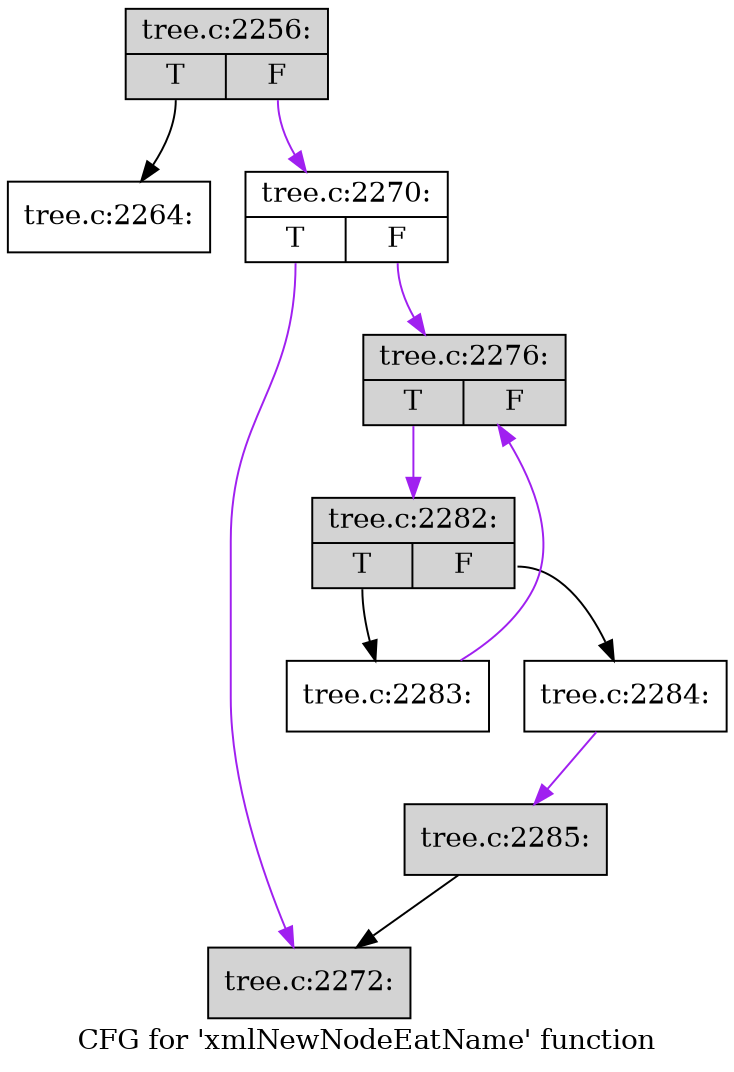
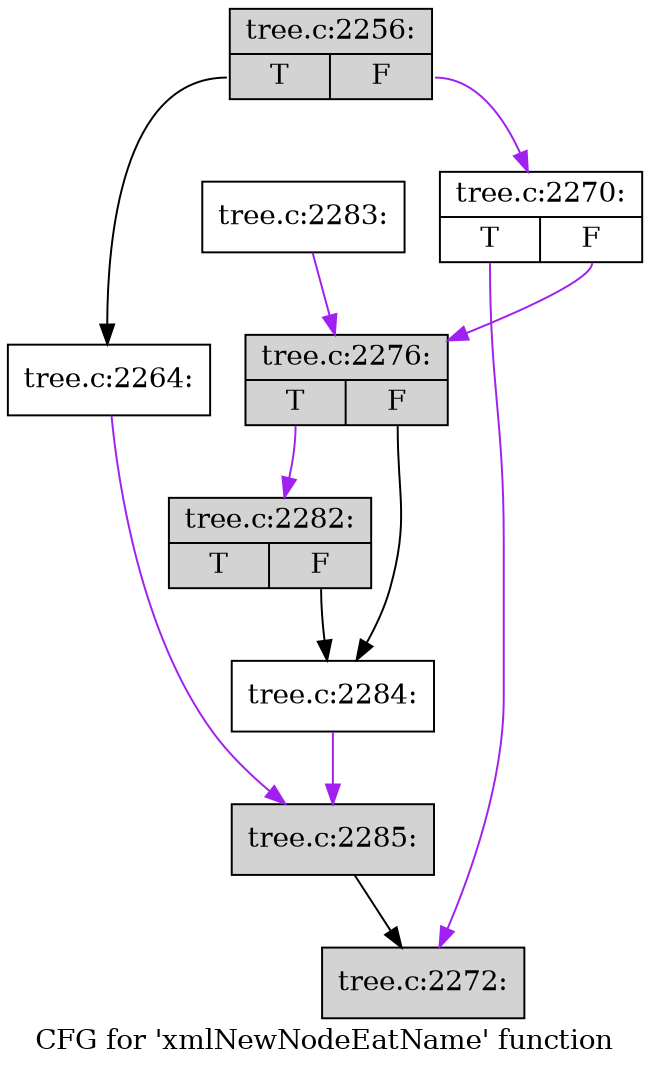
none -> (400, 537)
(365, 616) -> none
none -> (156, 619)
